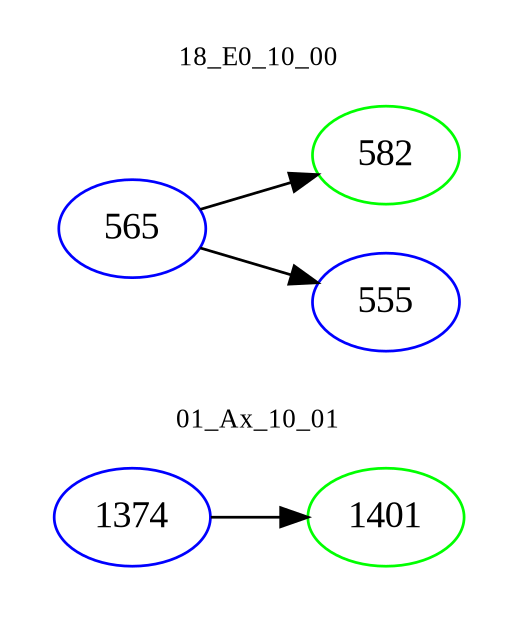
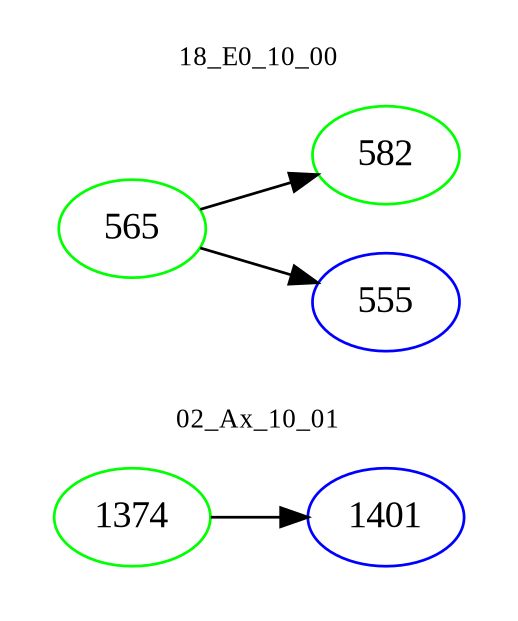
(132, 229) -> (132, 229)
(259, 421) -> (259, 421)
(132, 517) -> (132, 517)
(386, 517) -> (386, 517)
